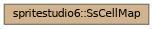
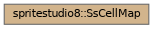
(77, 14) -> (77, 14)
